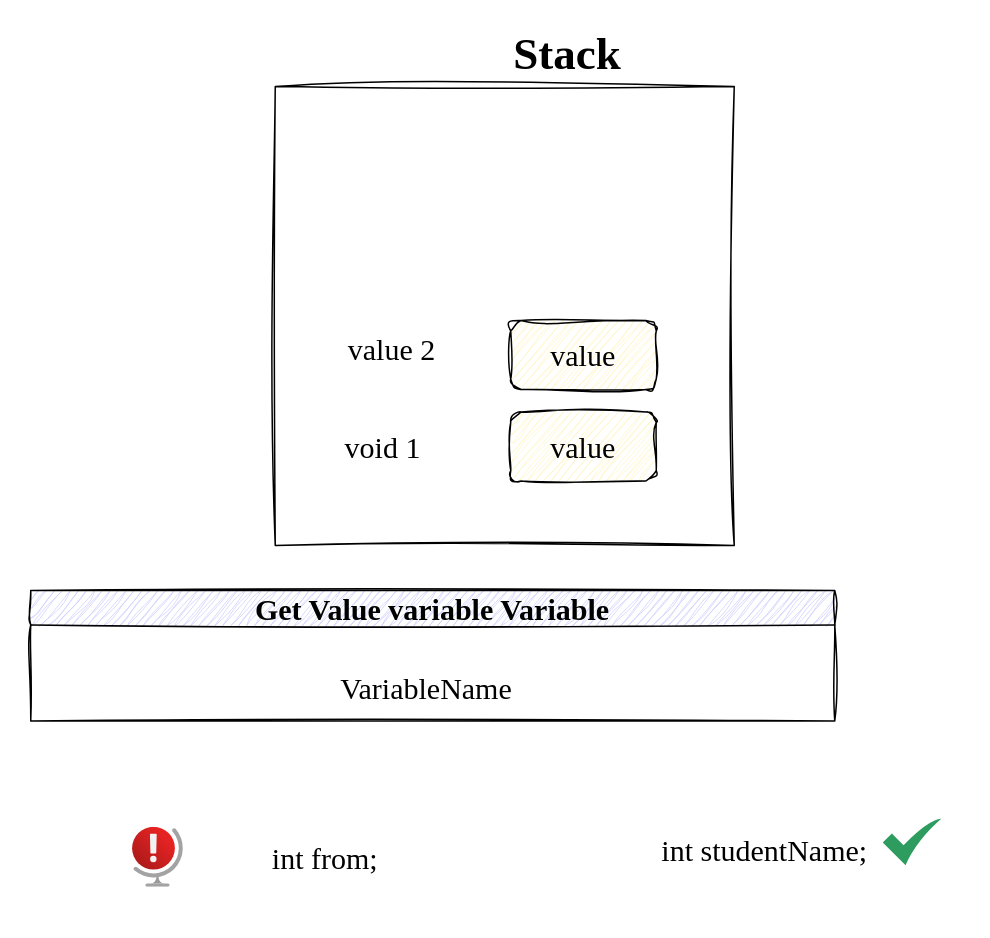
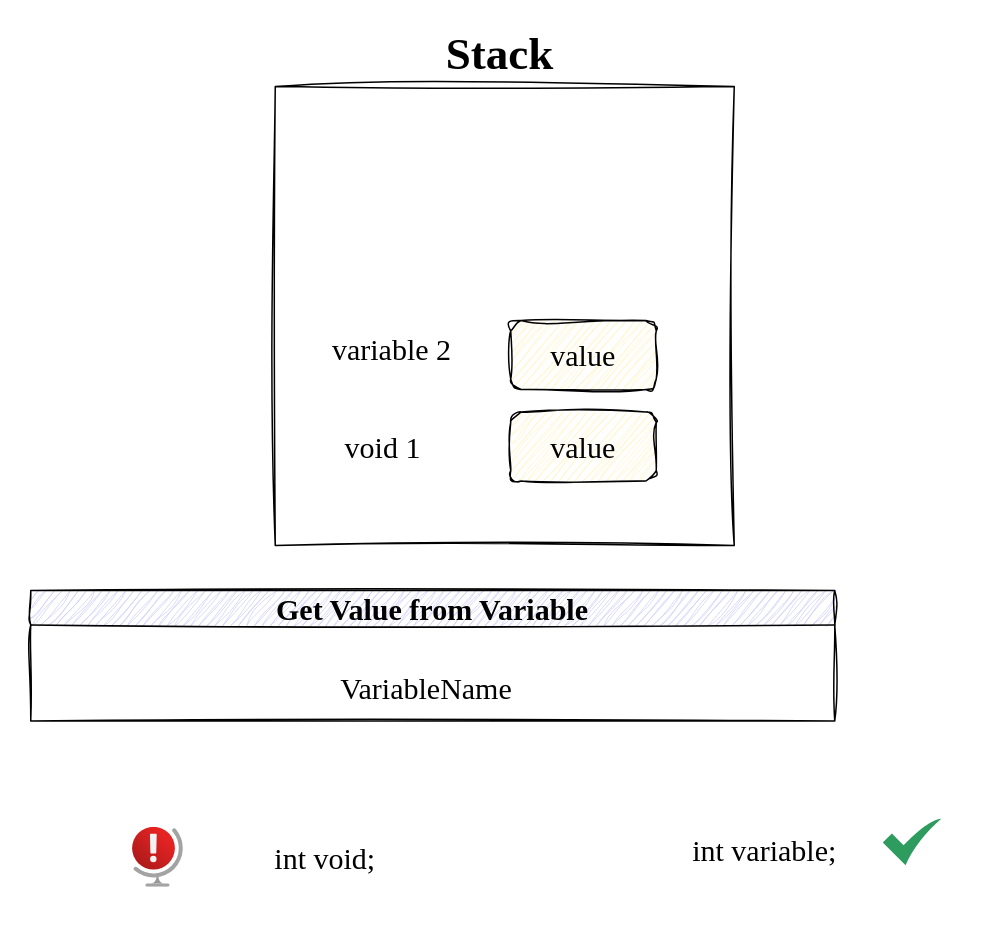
(568, 53) -> (500, 53)
(392, 349) -> (392, 349)
(433, 608) -> (433, 608)
(765, 850) -> (765, 850)
(326, 857) -> (326, 857)
